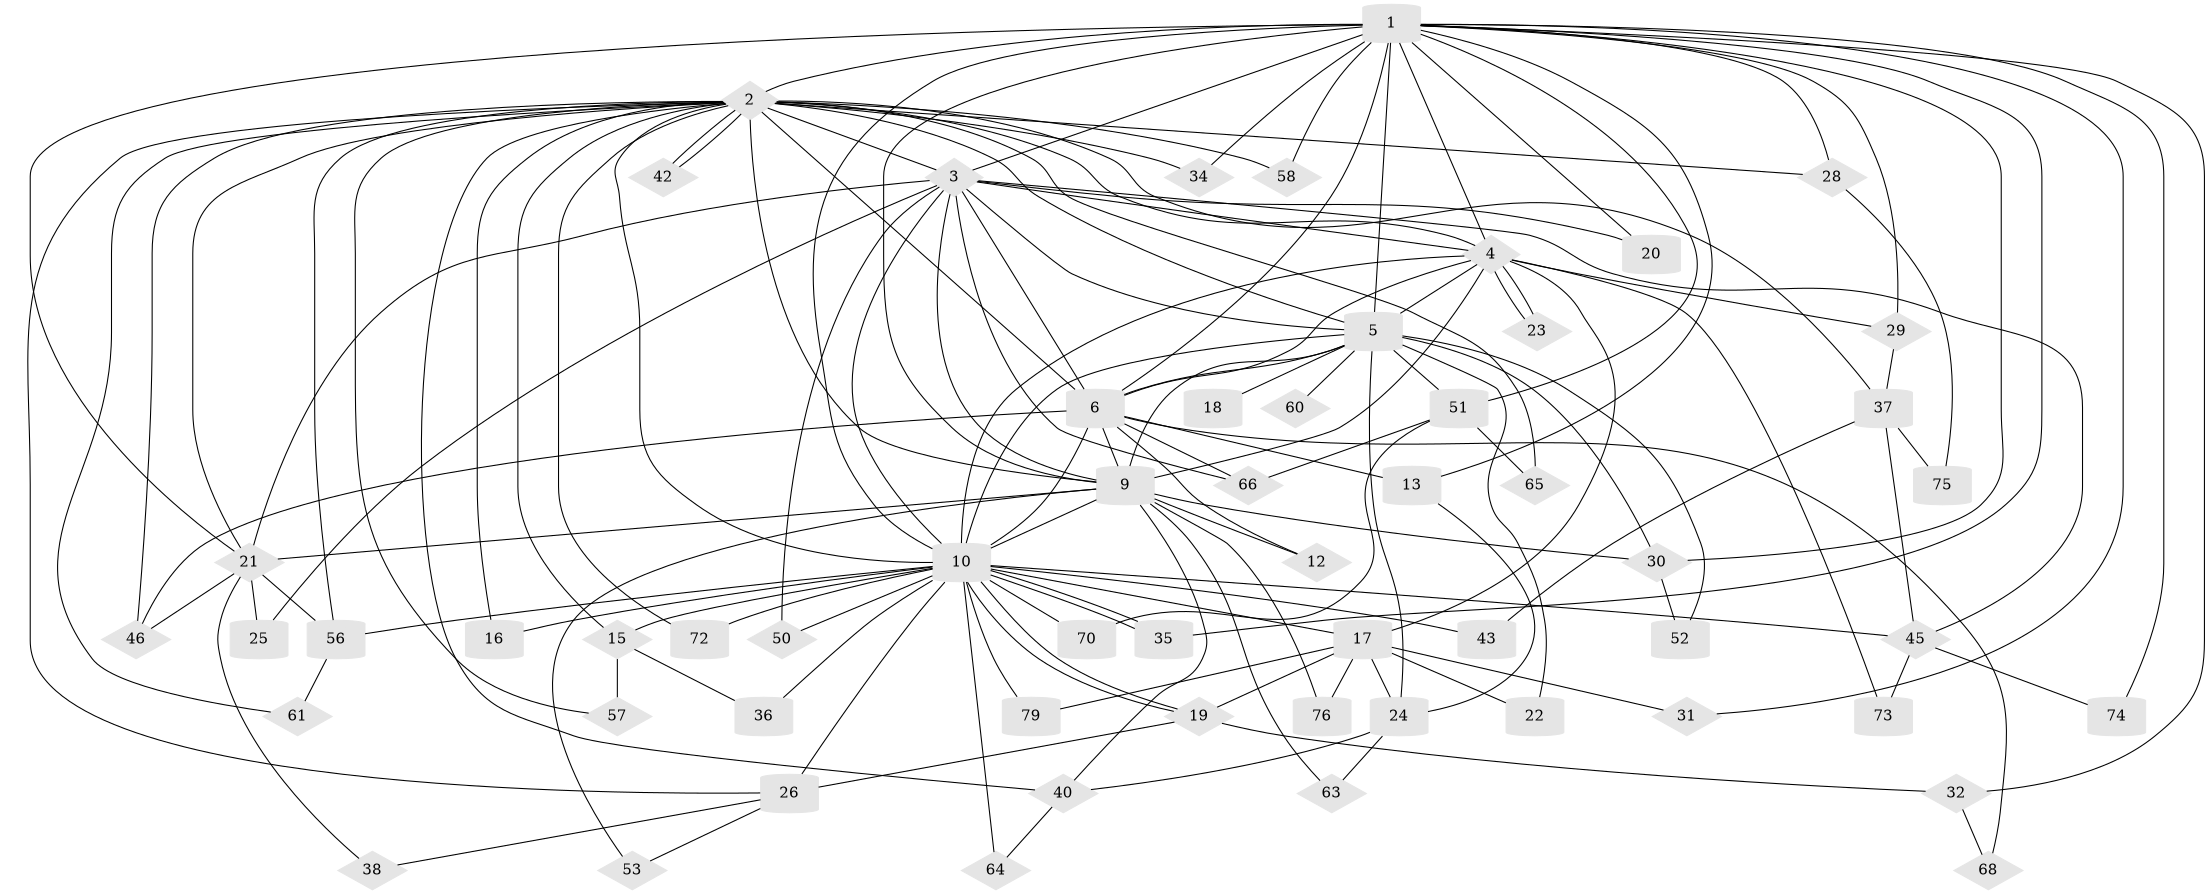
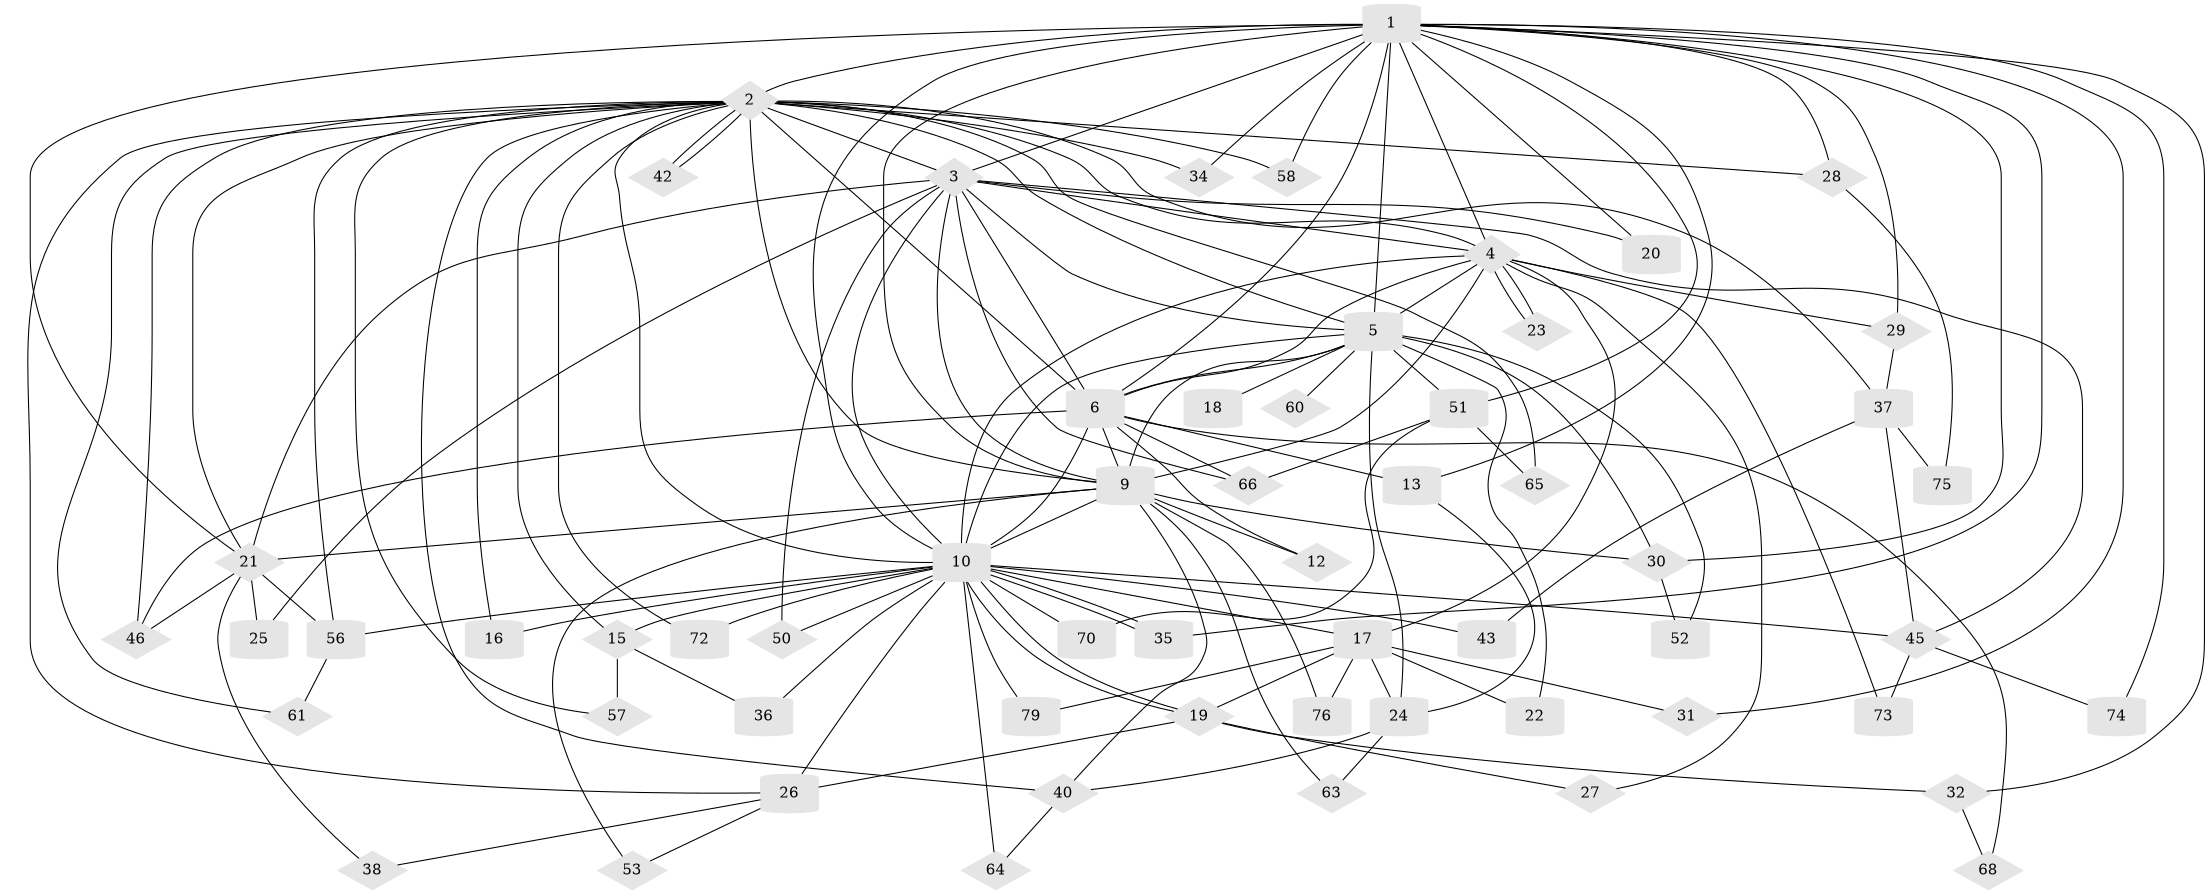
none -> (1591, 794)
